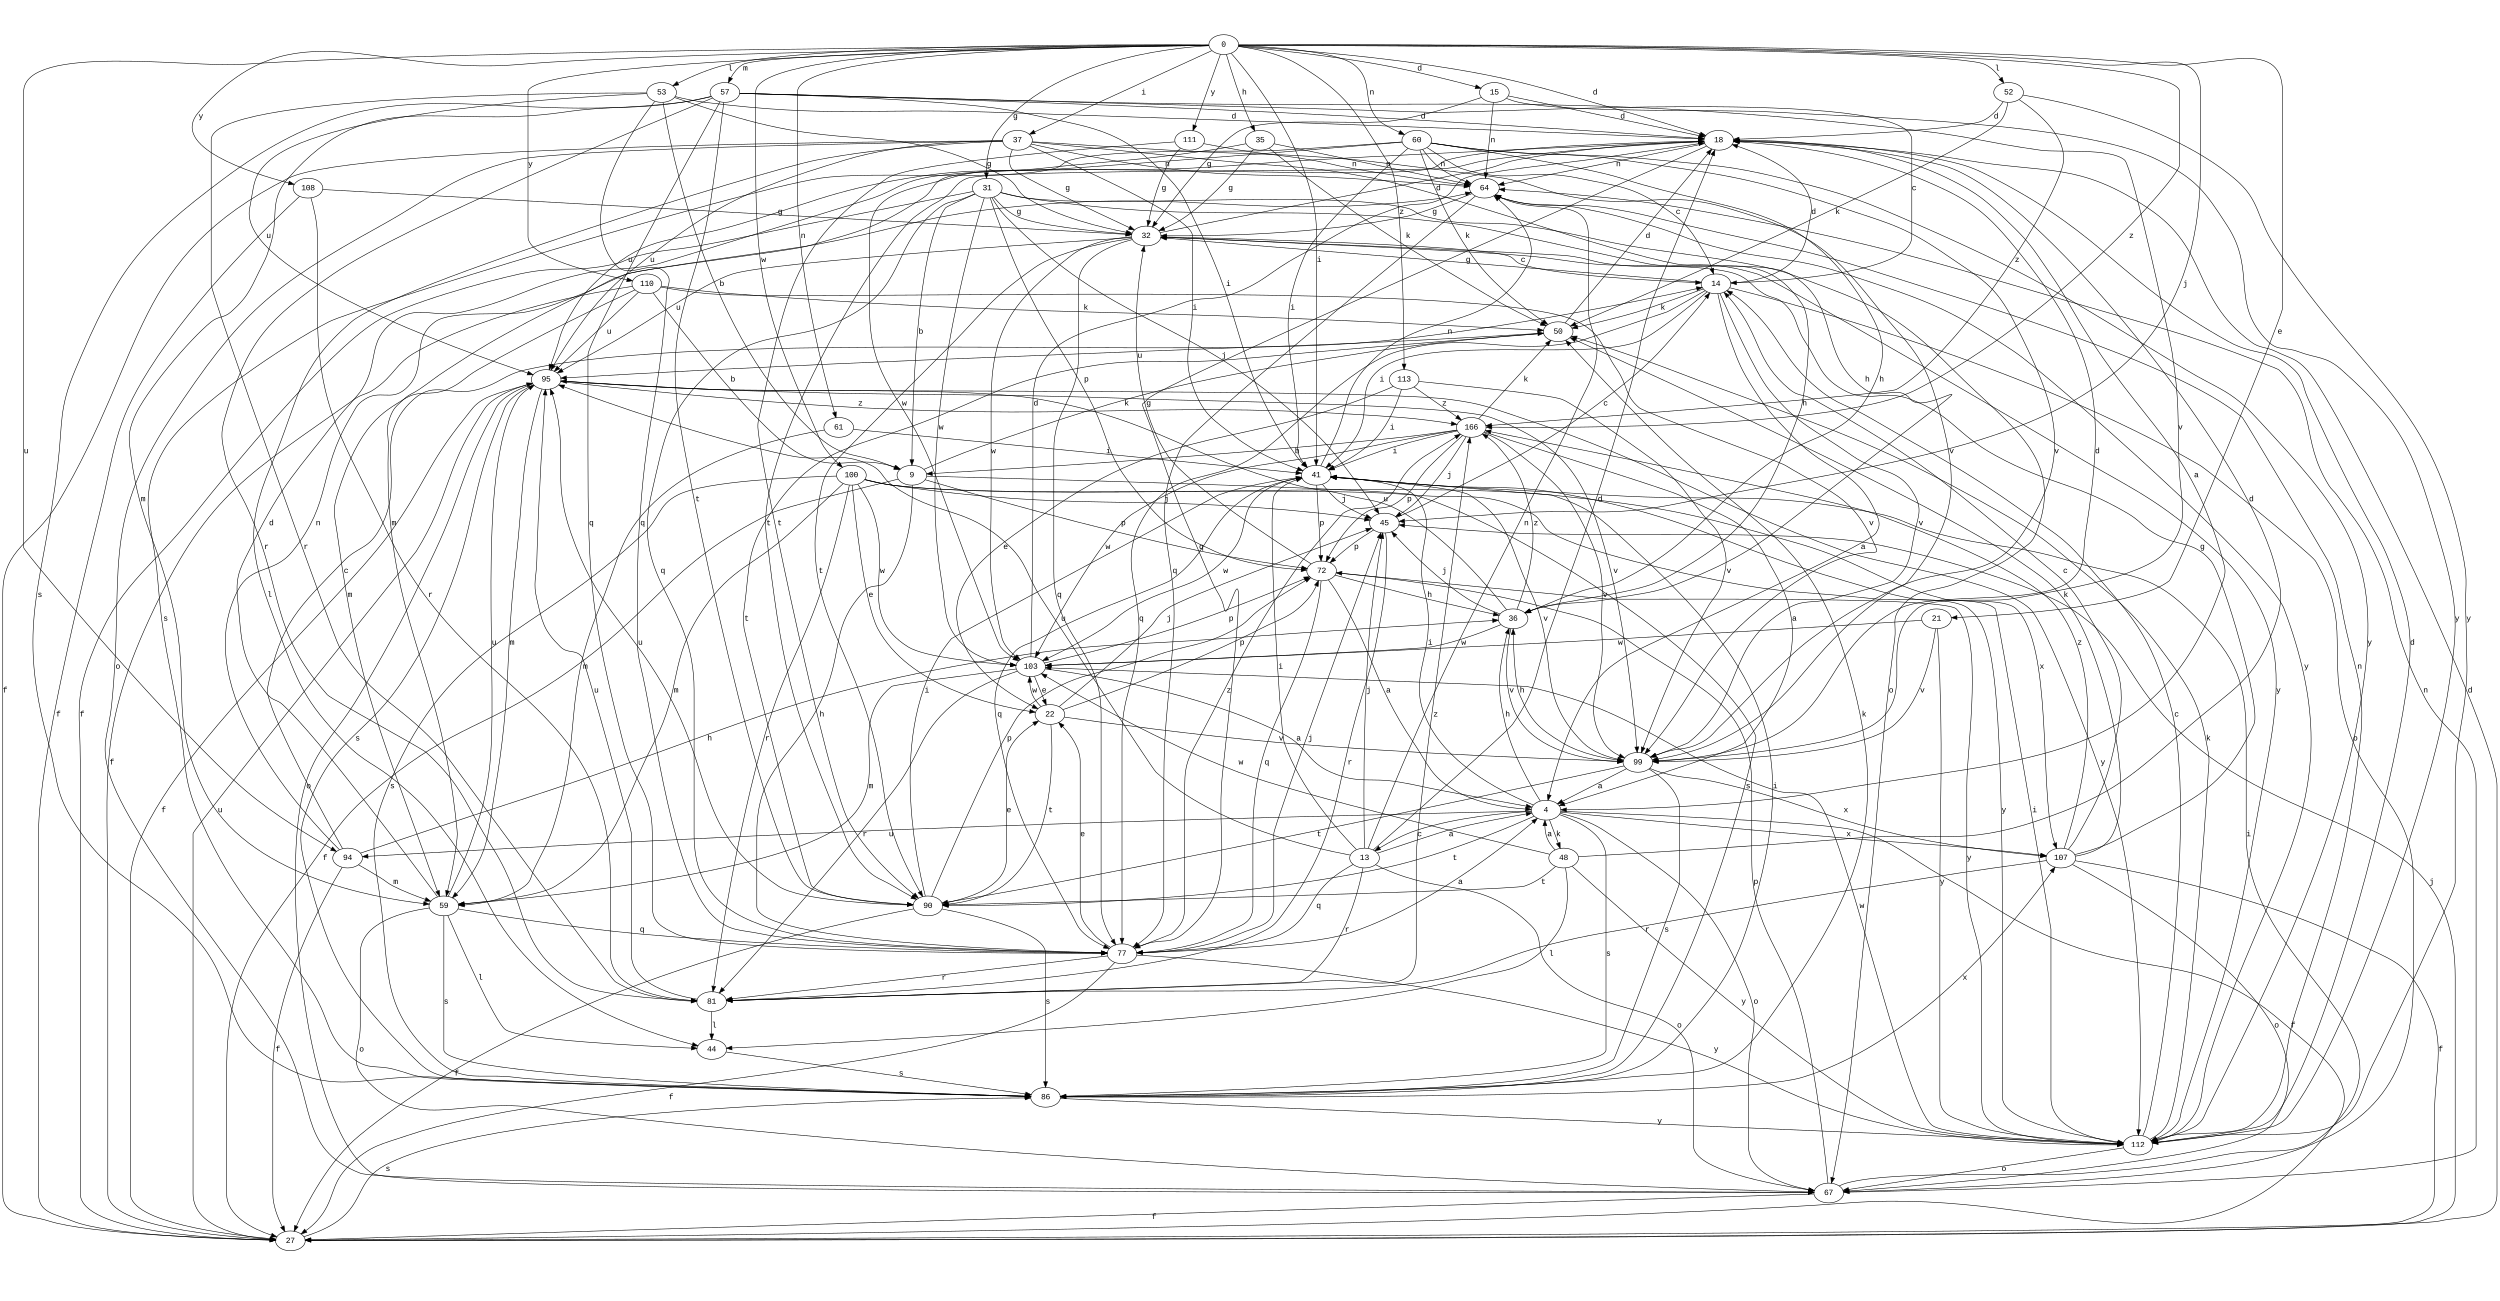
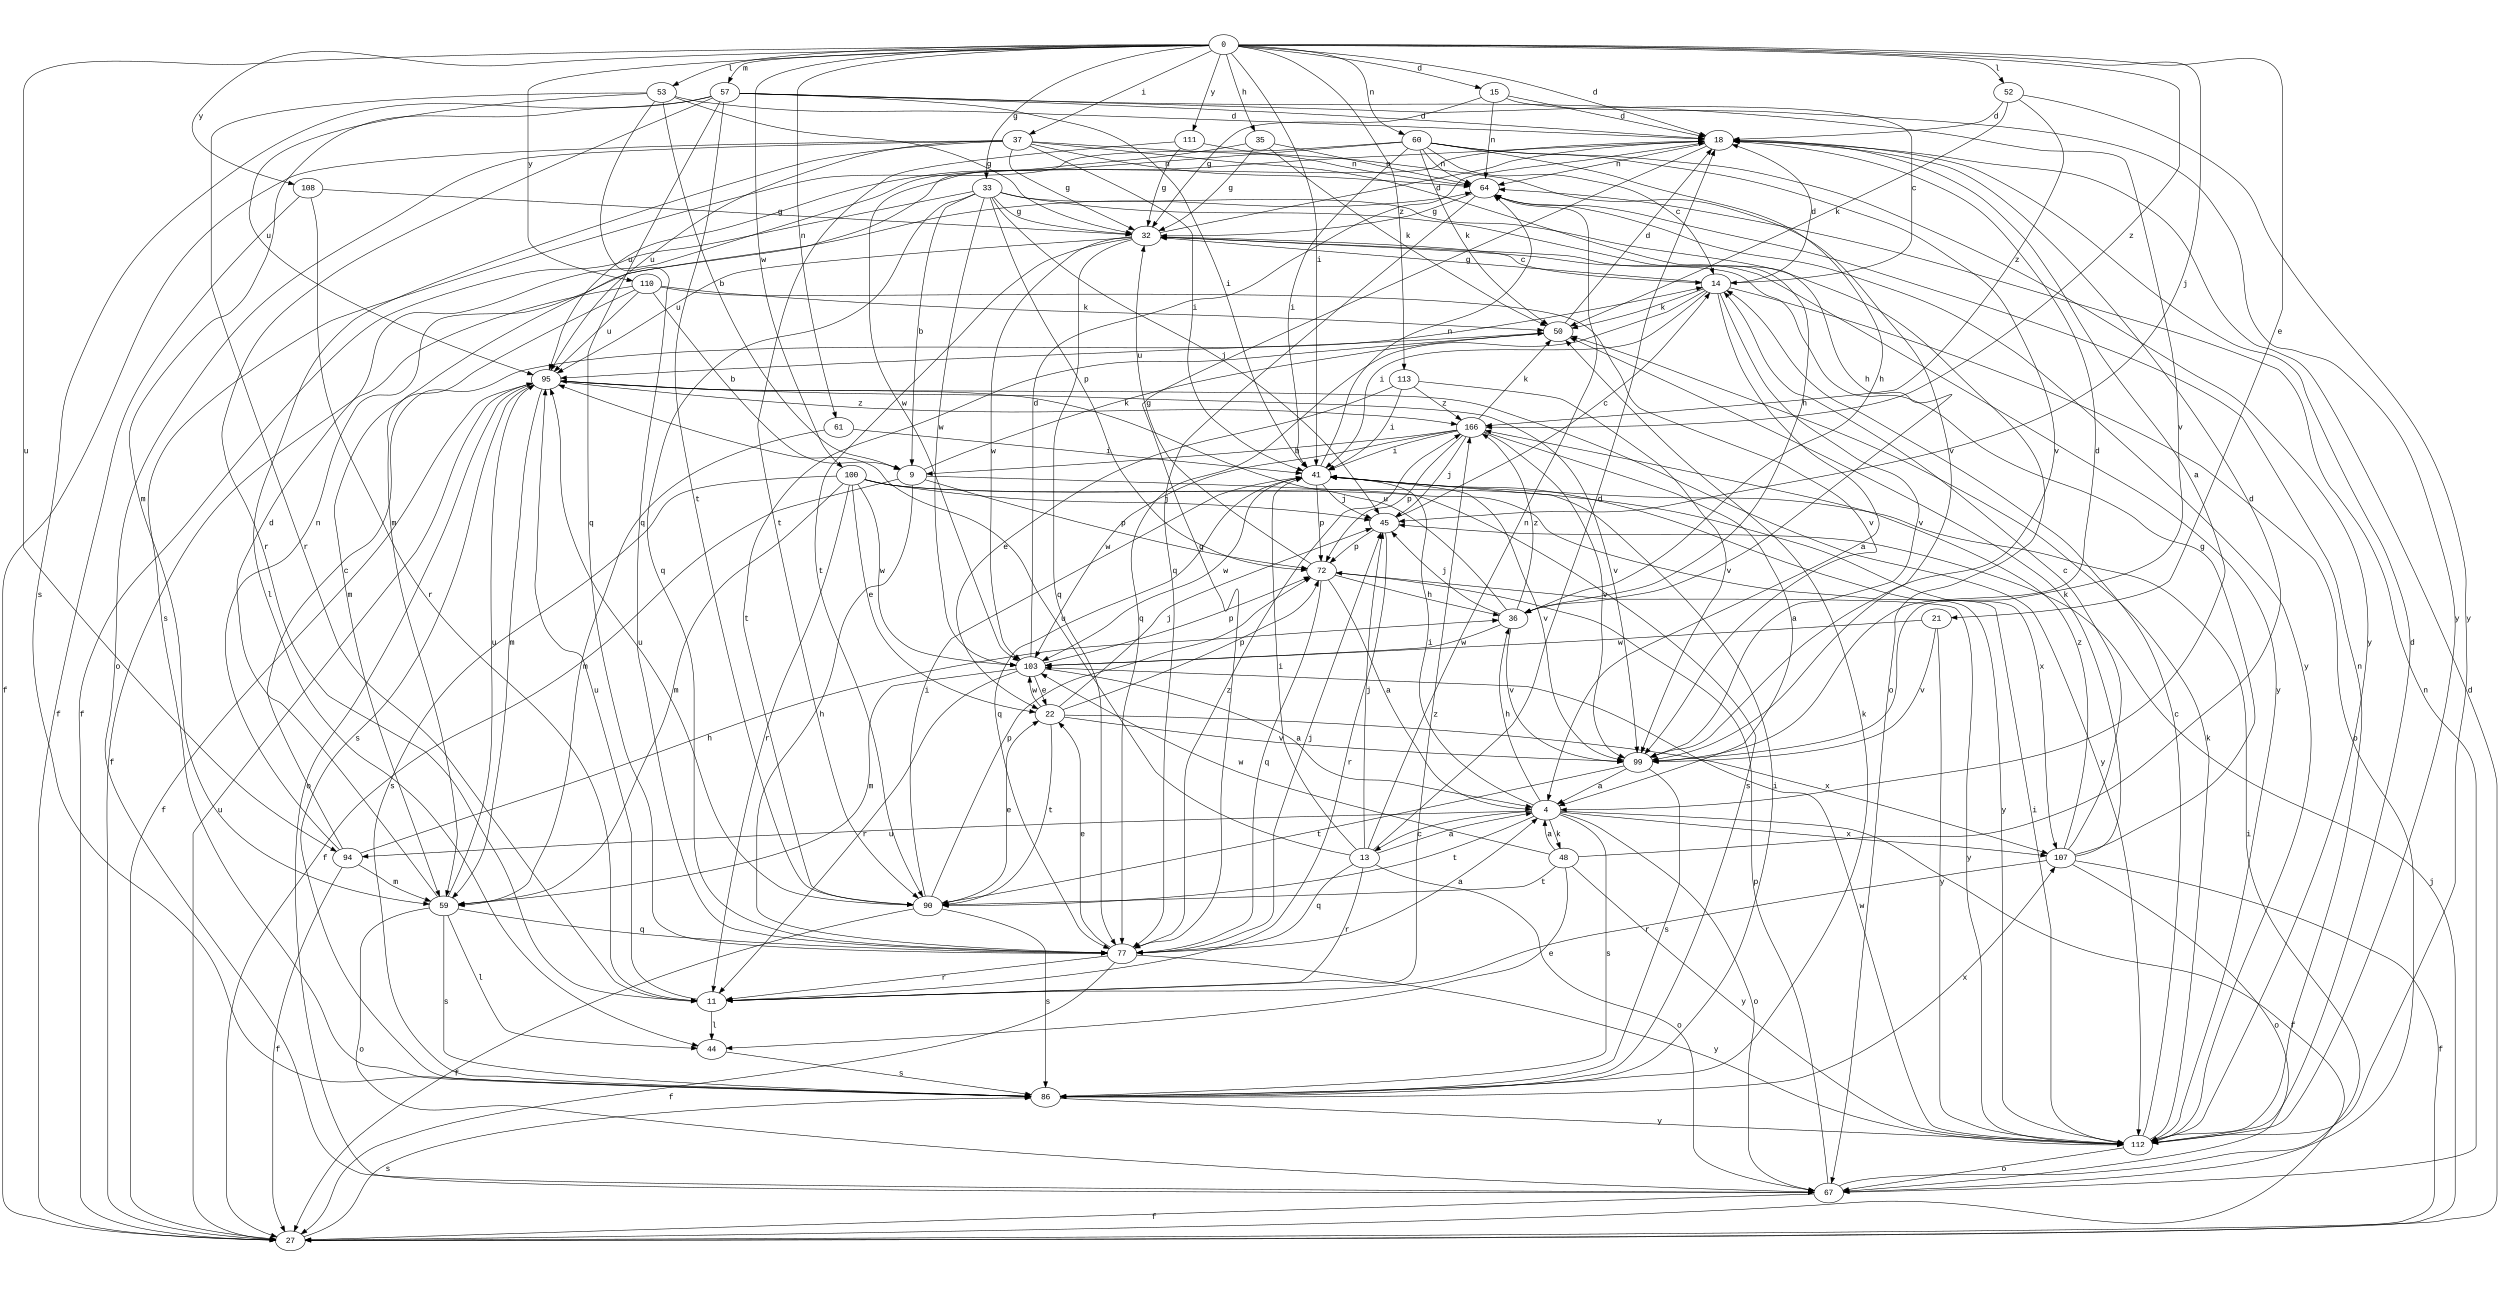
(987, 188) -> (987, 188)
(932, 205) -> none
(1537, 724) -> none
(1843, 820) -> (1560, 741)
(1551, 954) -> (1551, 954)
(712, 1002) -> (712, 1002)
